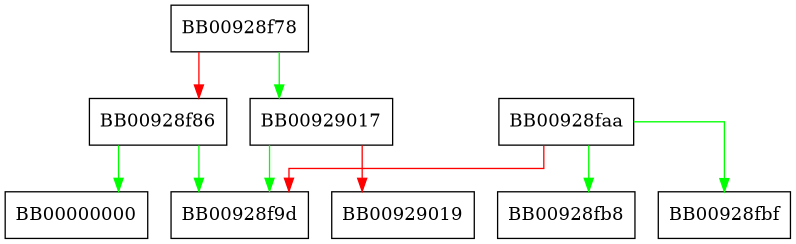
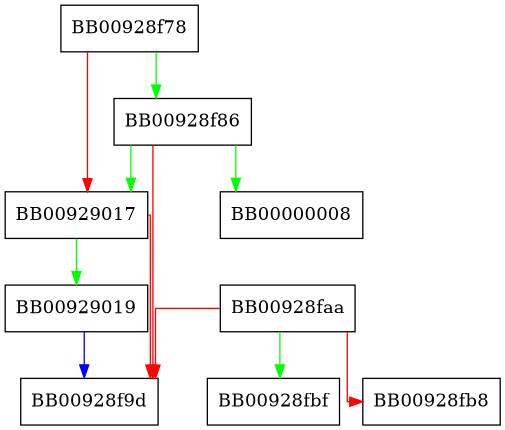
(199, 69) -> (156, 69)
(279, 69) -> (87, 115)
(362, 160) -> (76, 255)
none -> (131, 162)
(199, 162) -> (153, 206)
(270, 162) -> (150, 289)
(589, 162) -> (347, 368)
(76, 215) -> (292, 215)
none -> (84, 348)
